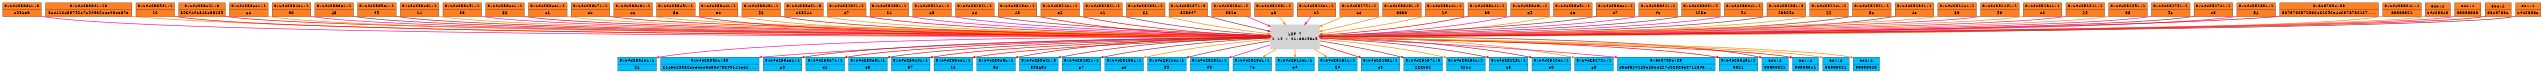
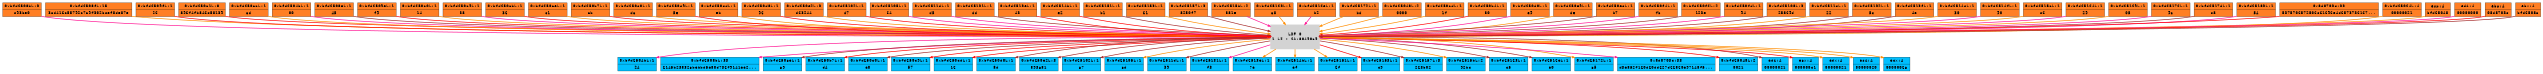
(1295, 37) -> (1295, 37)
none -> (1897, 64)
